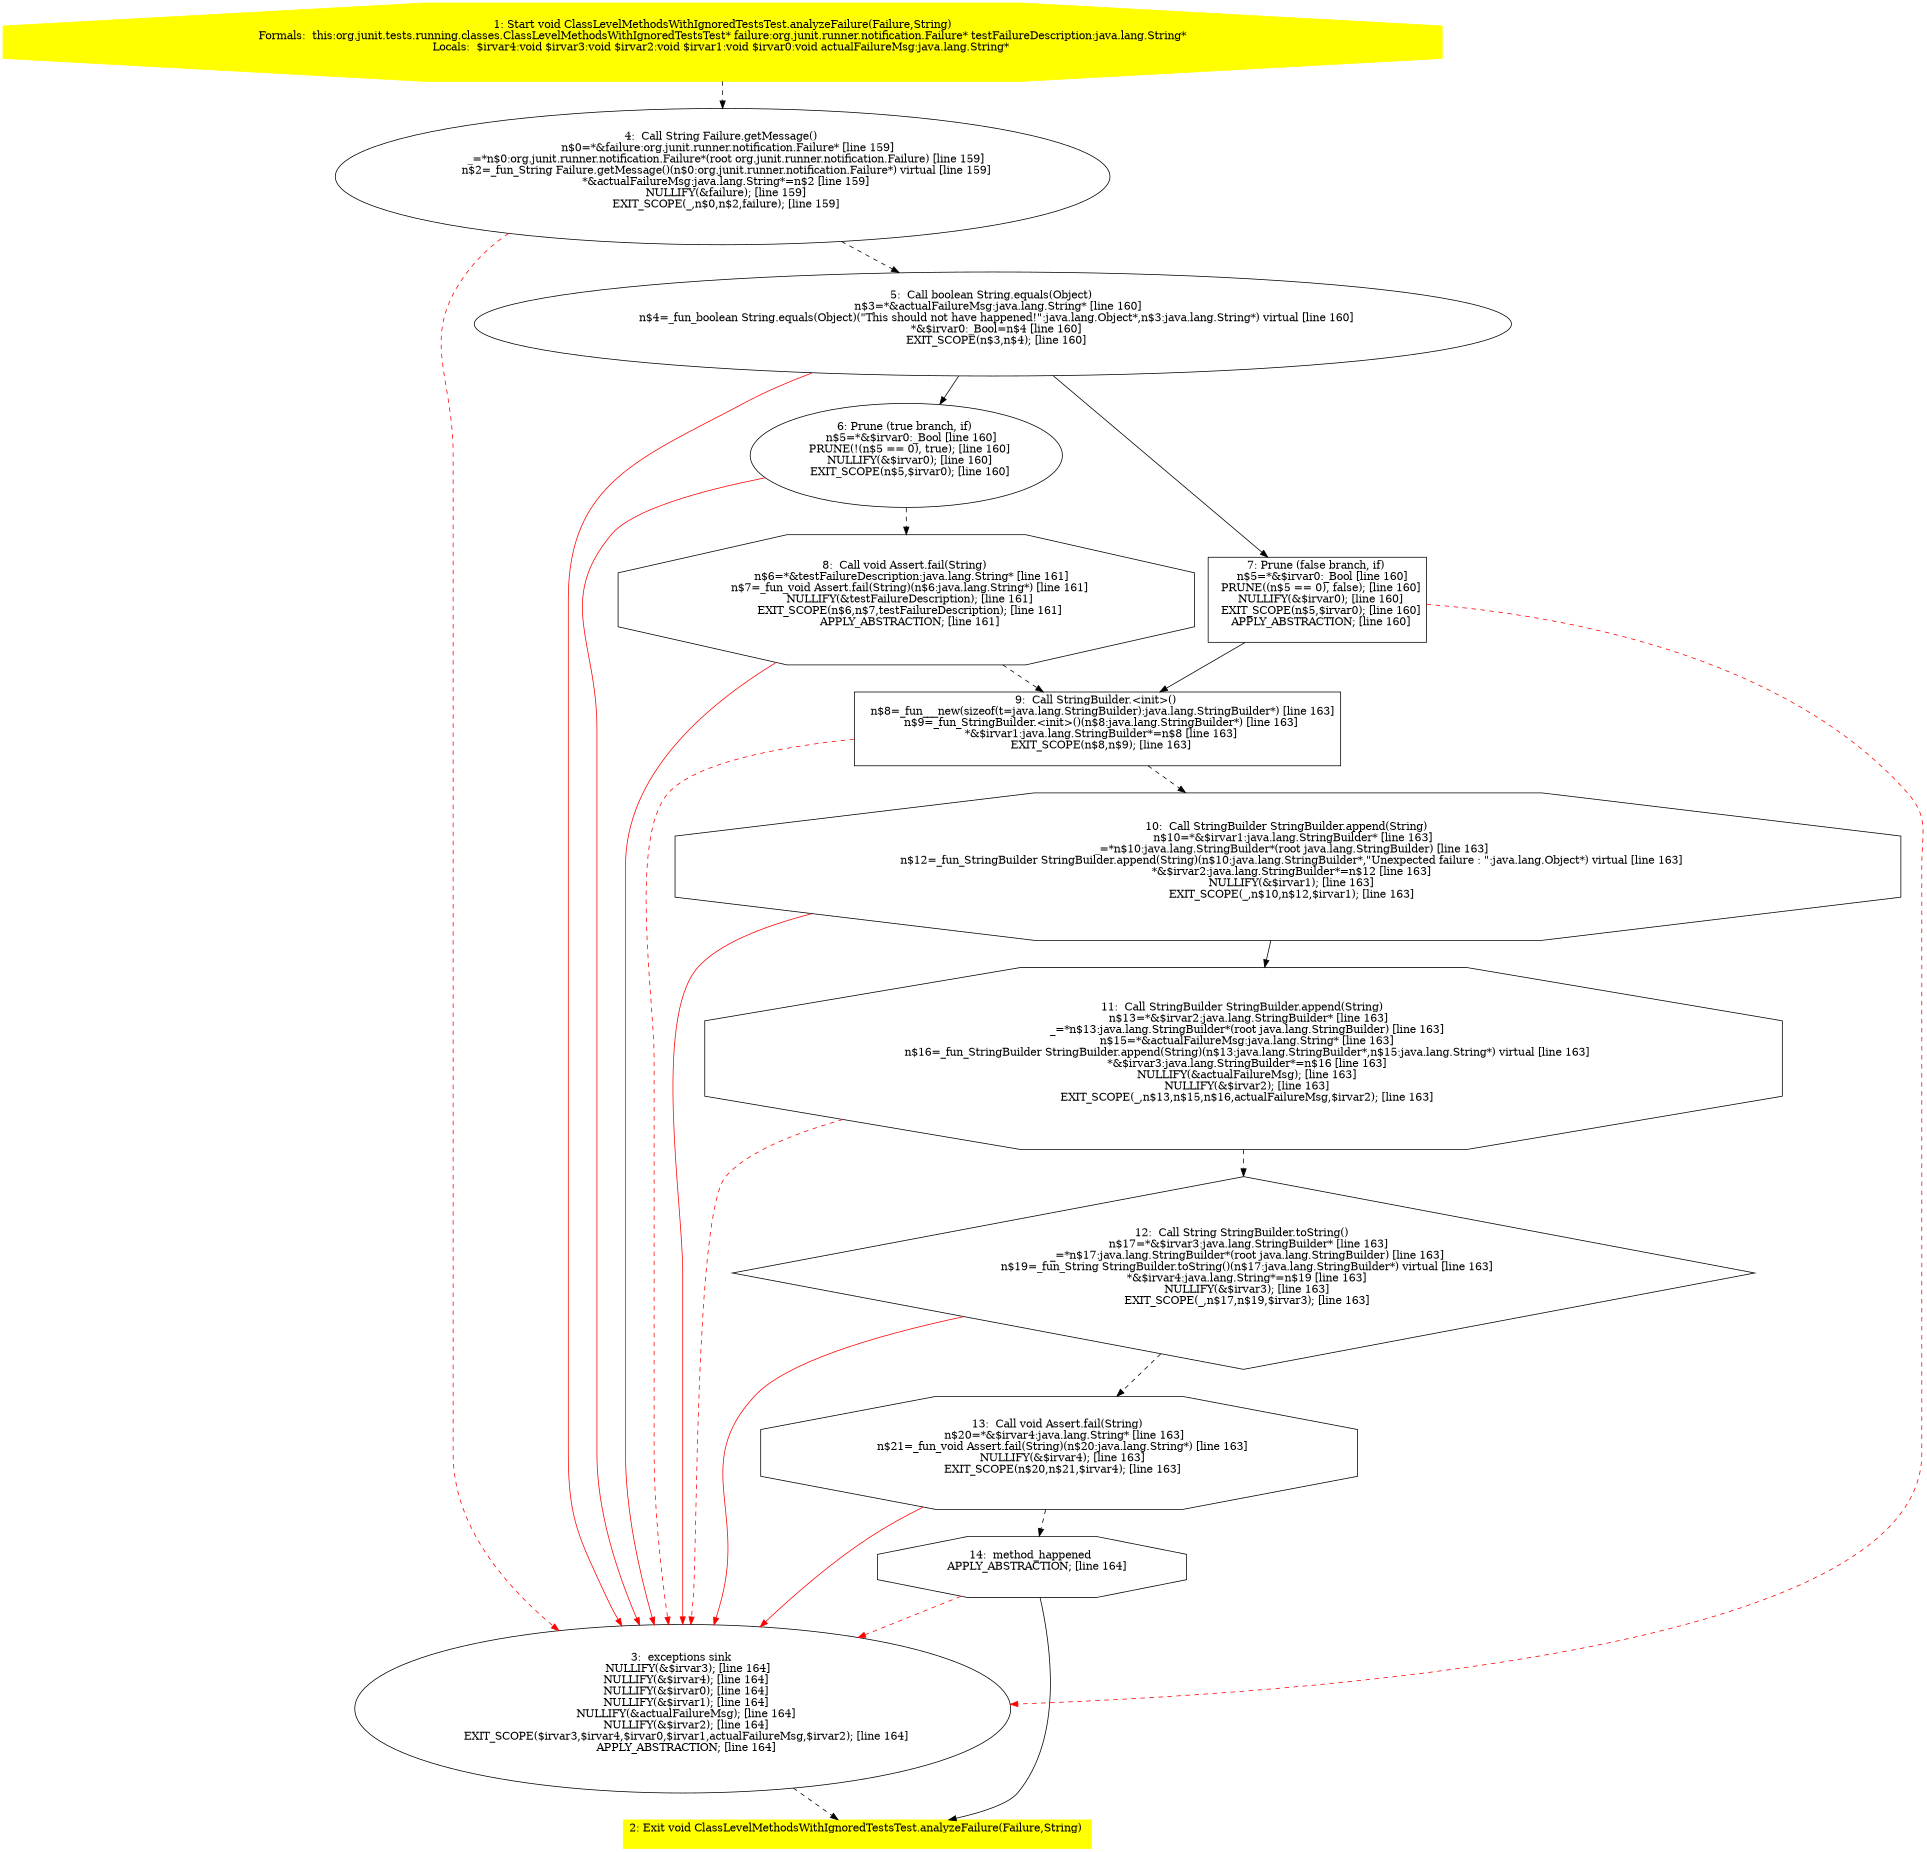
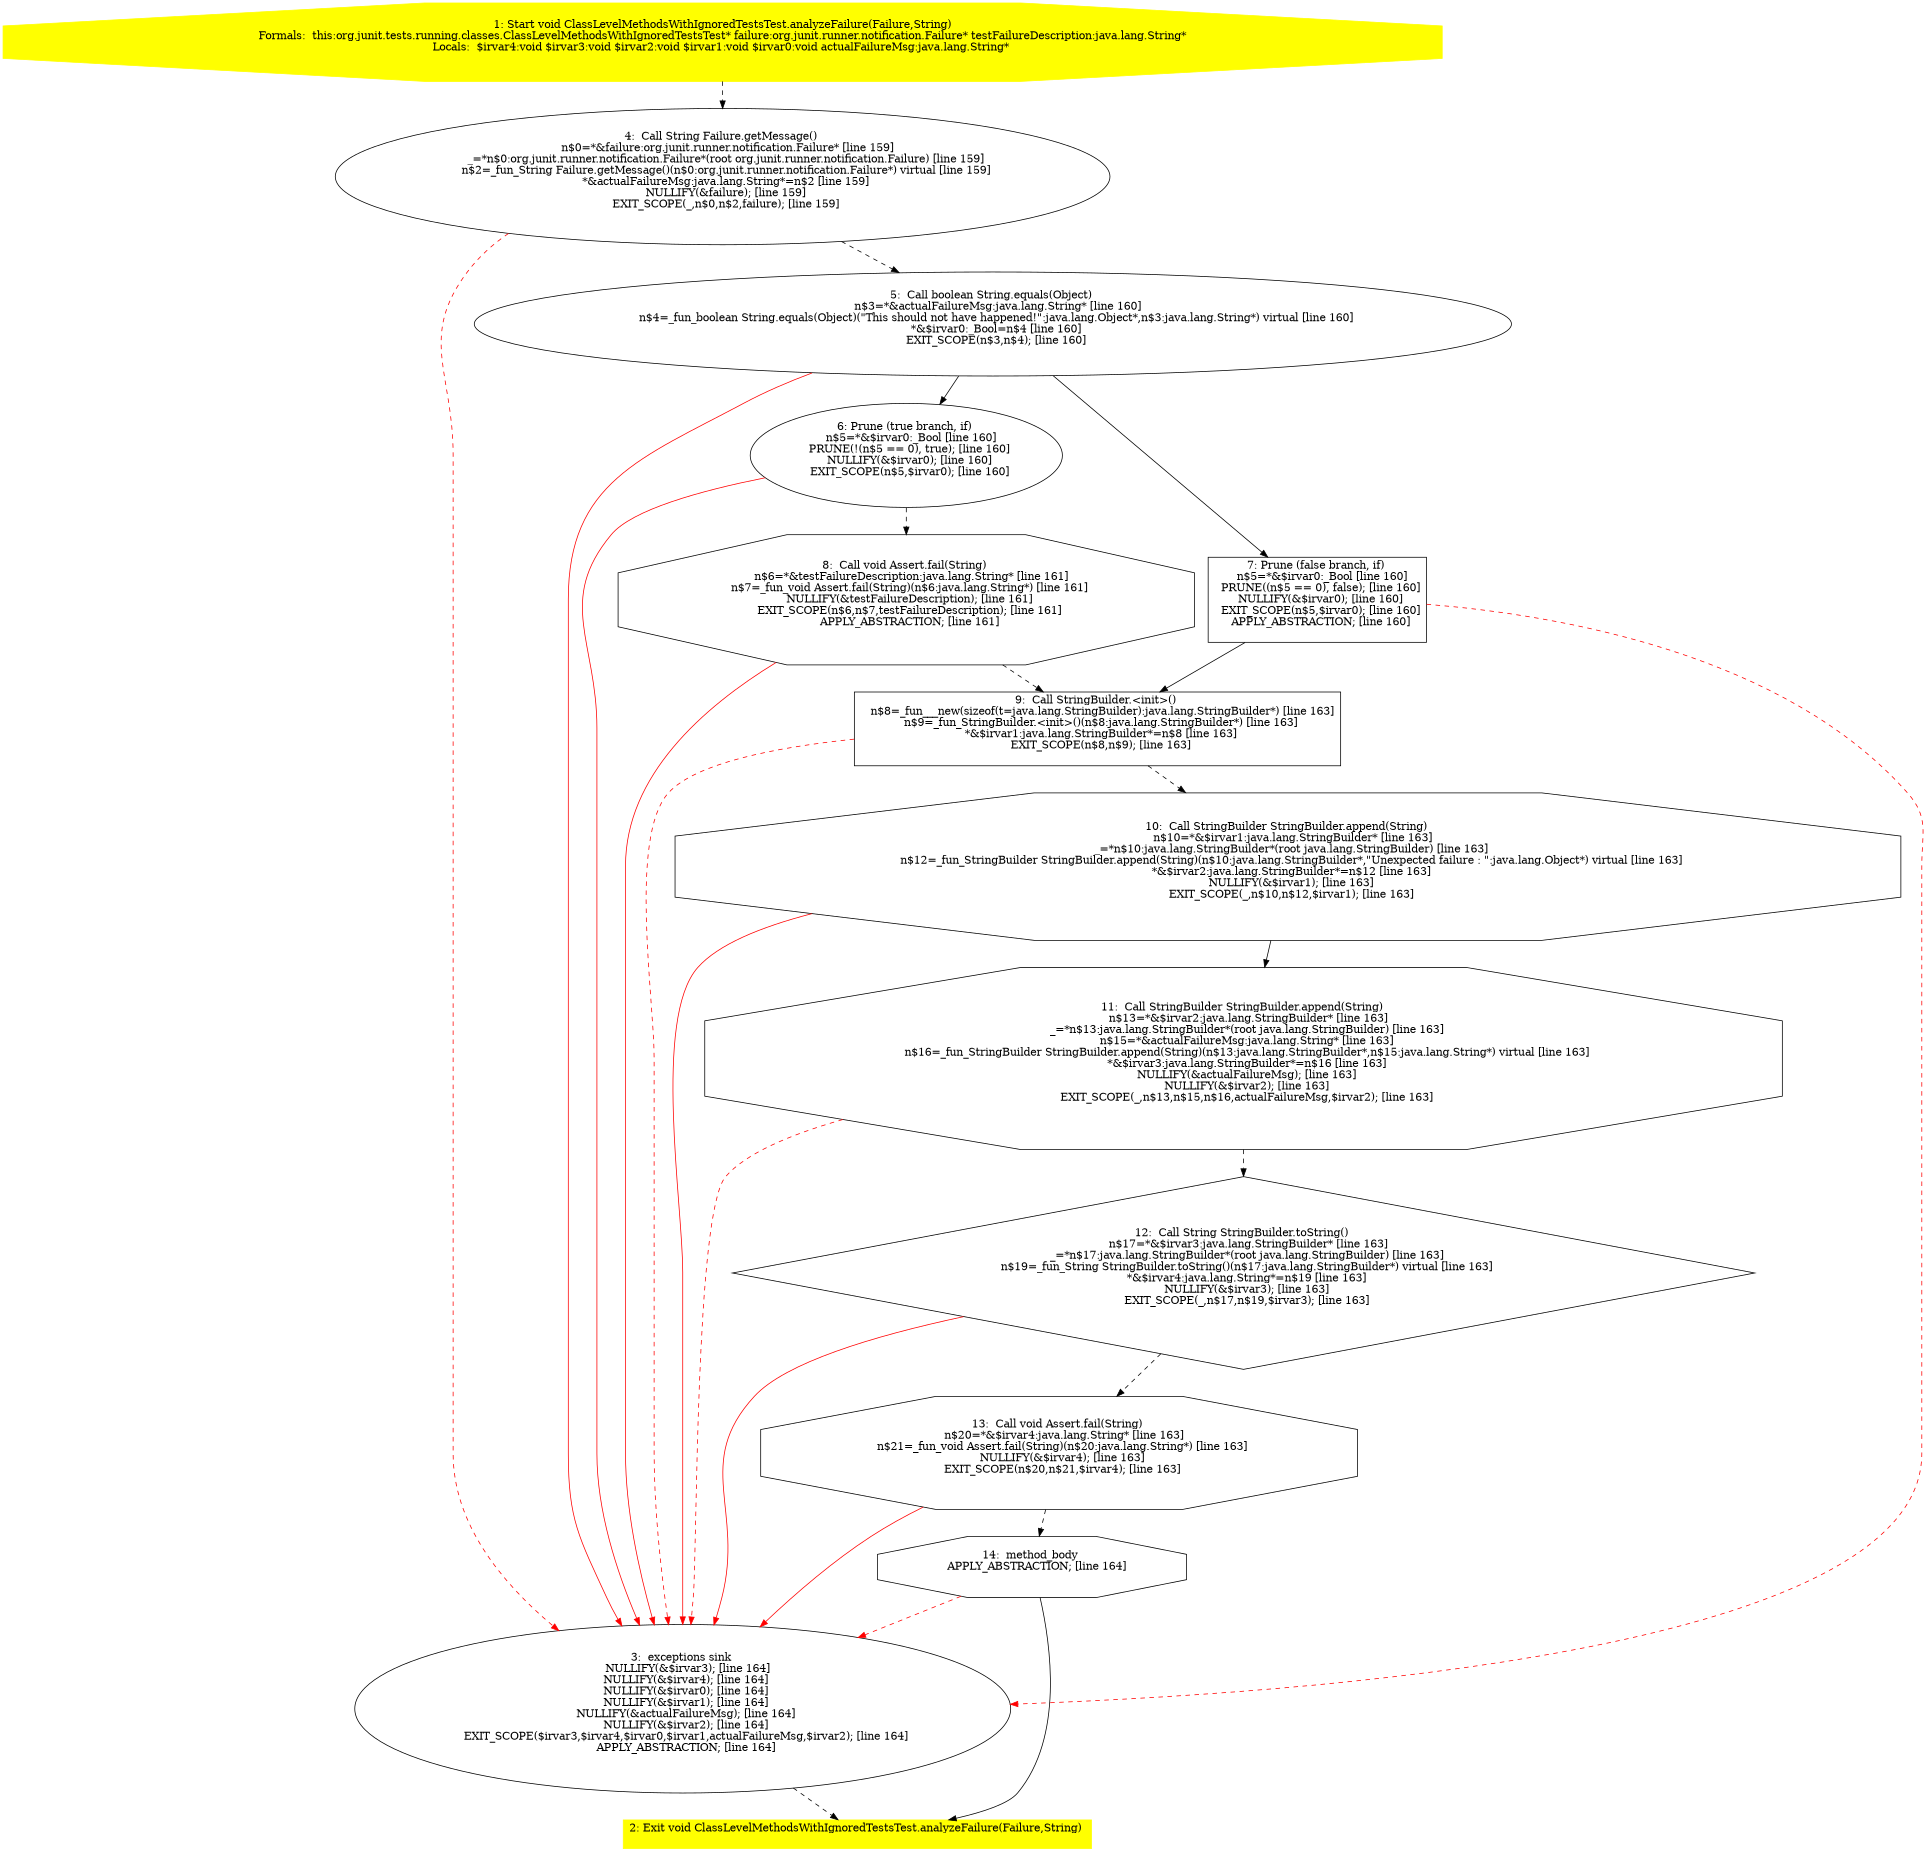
(1032, 1567) -> (1032, 1567)
